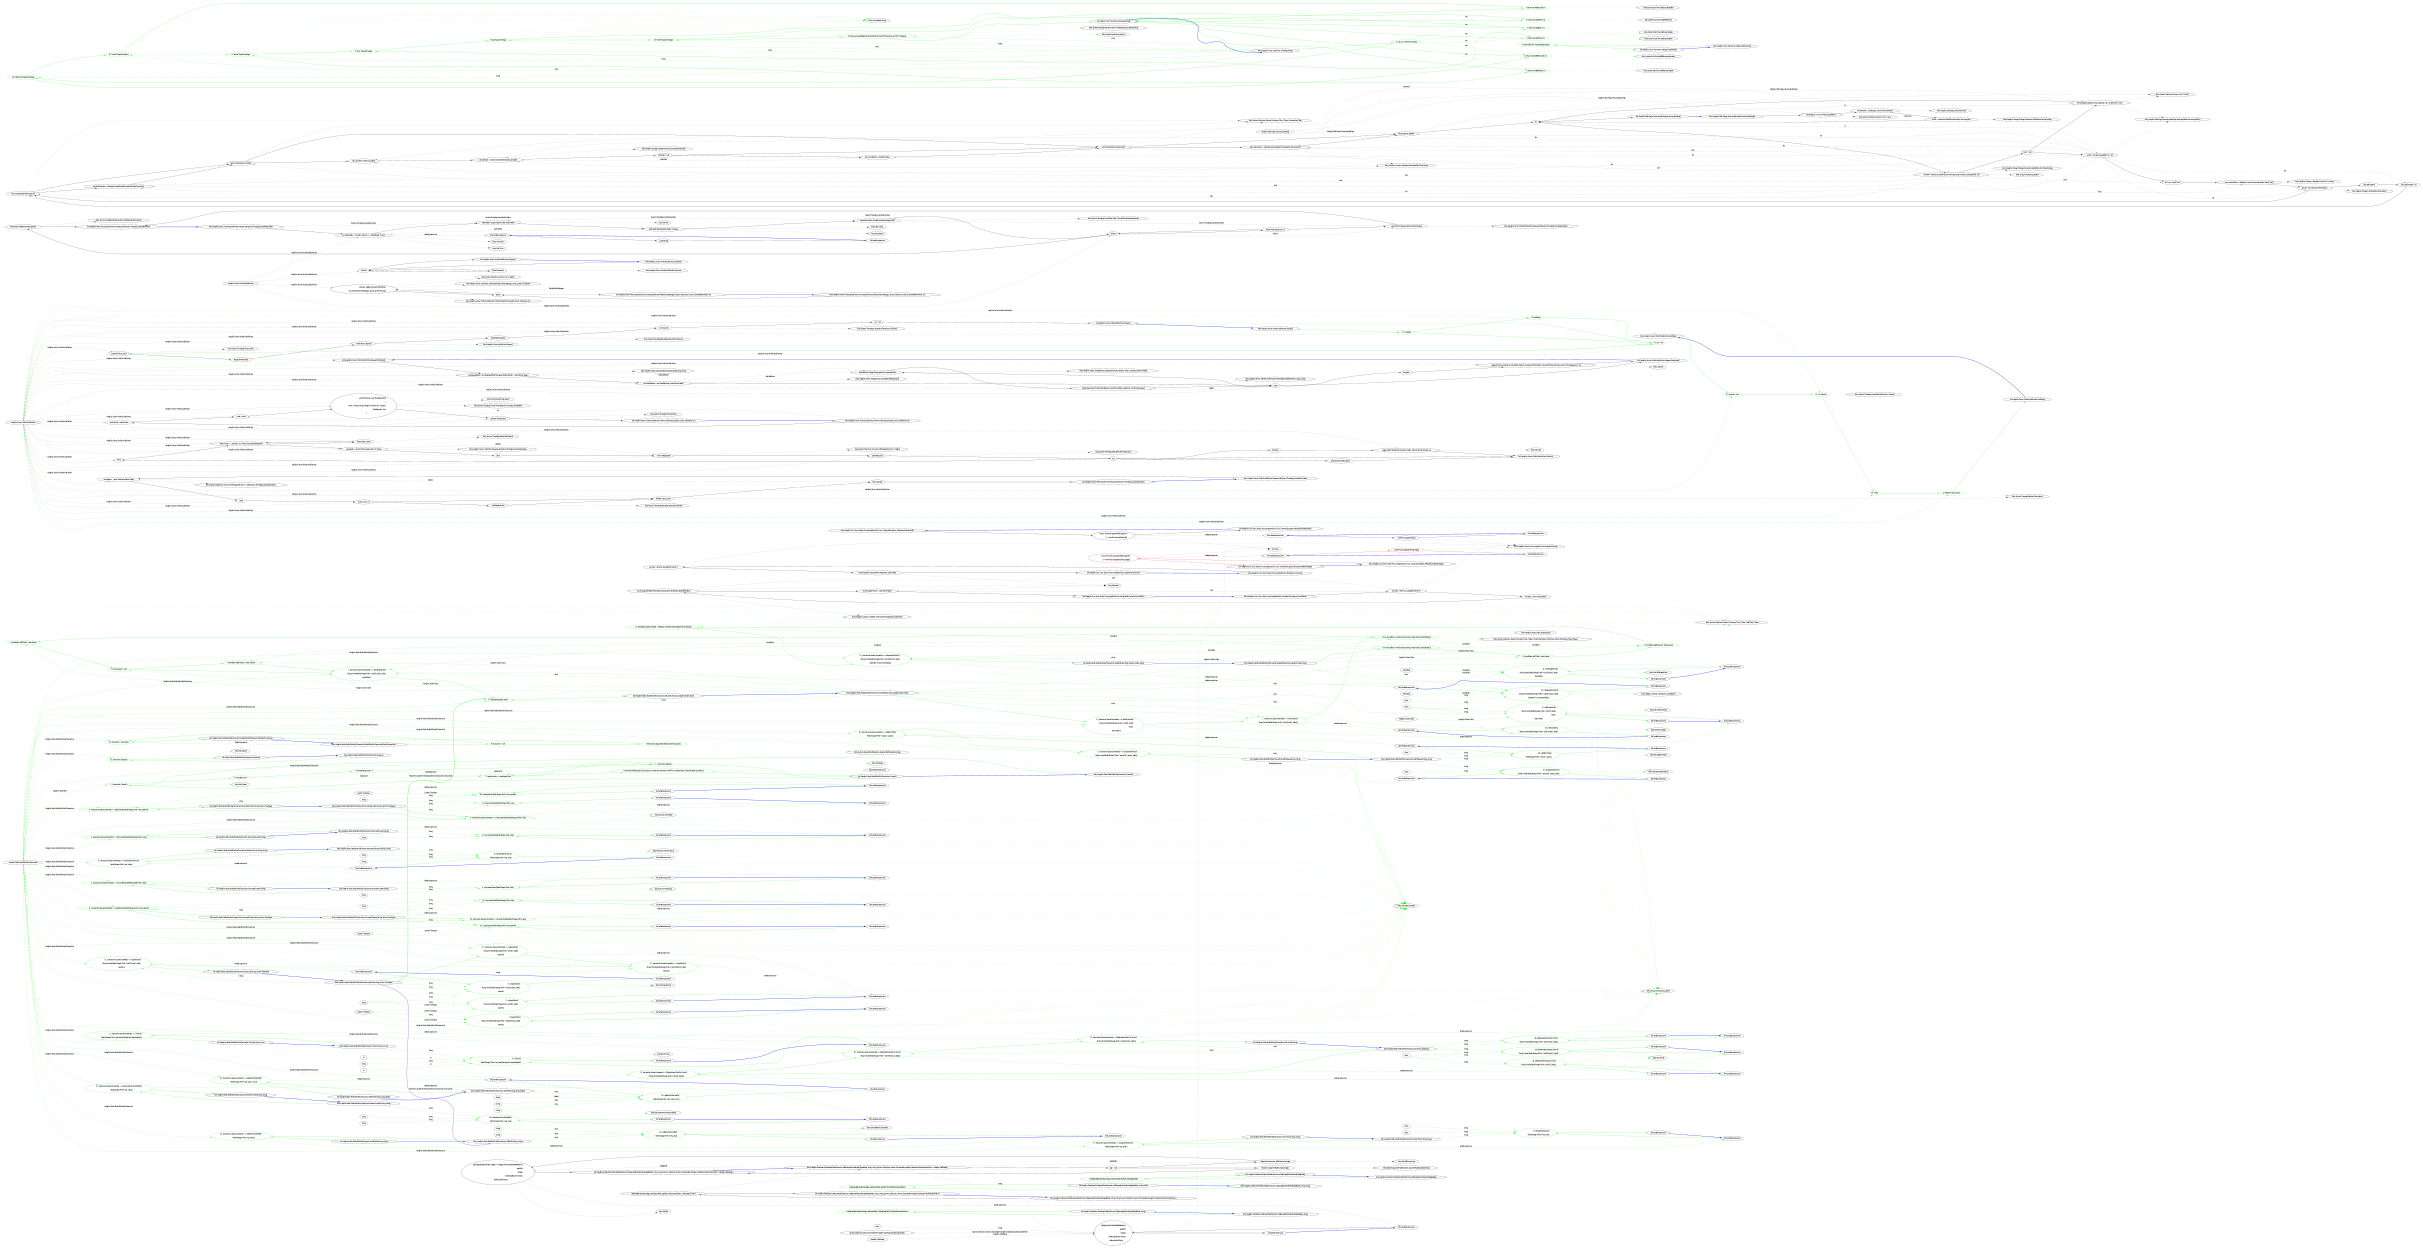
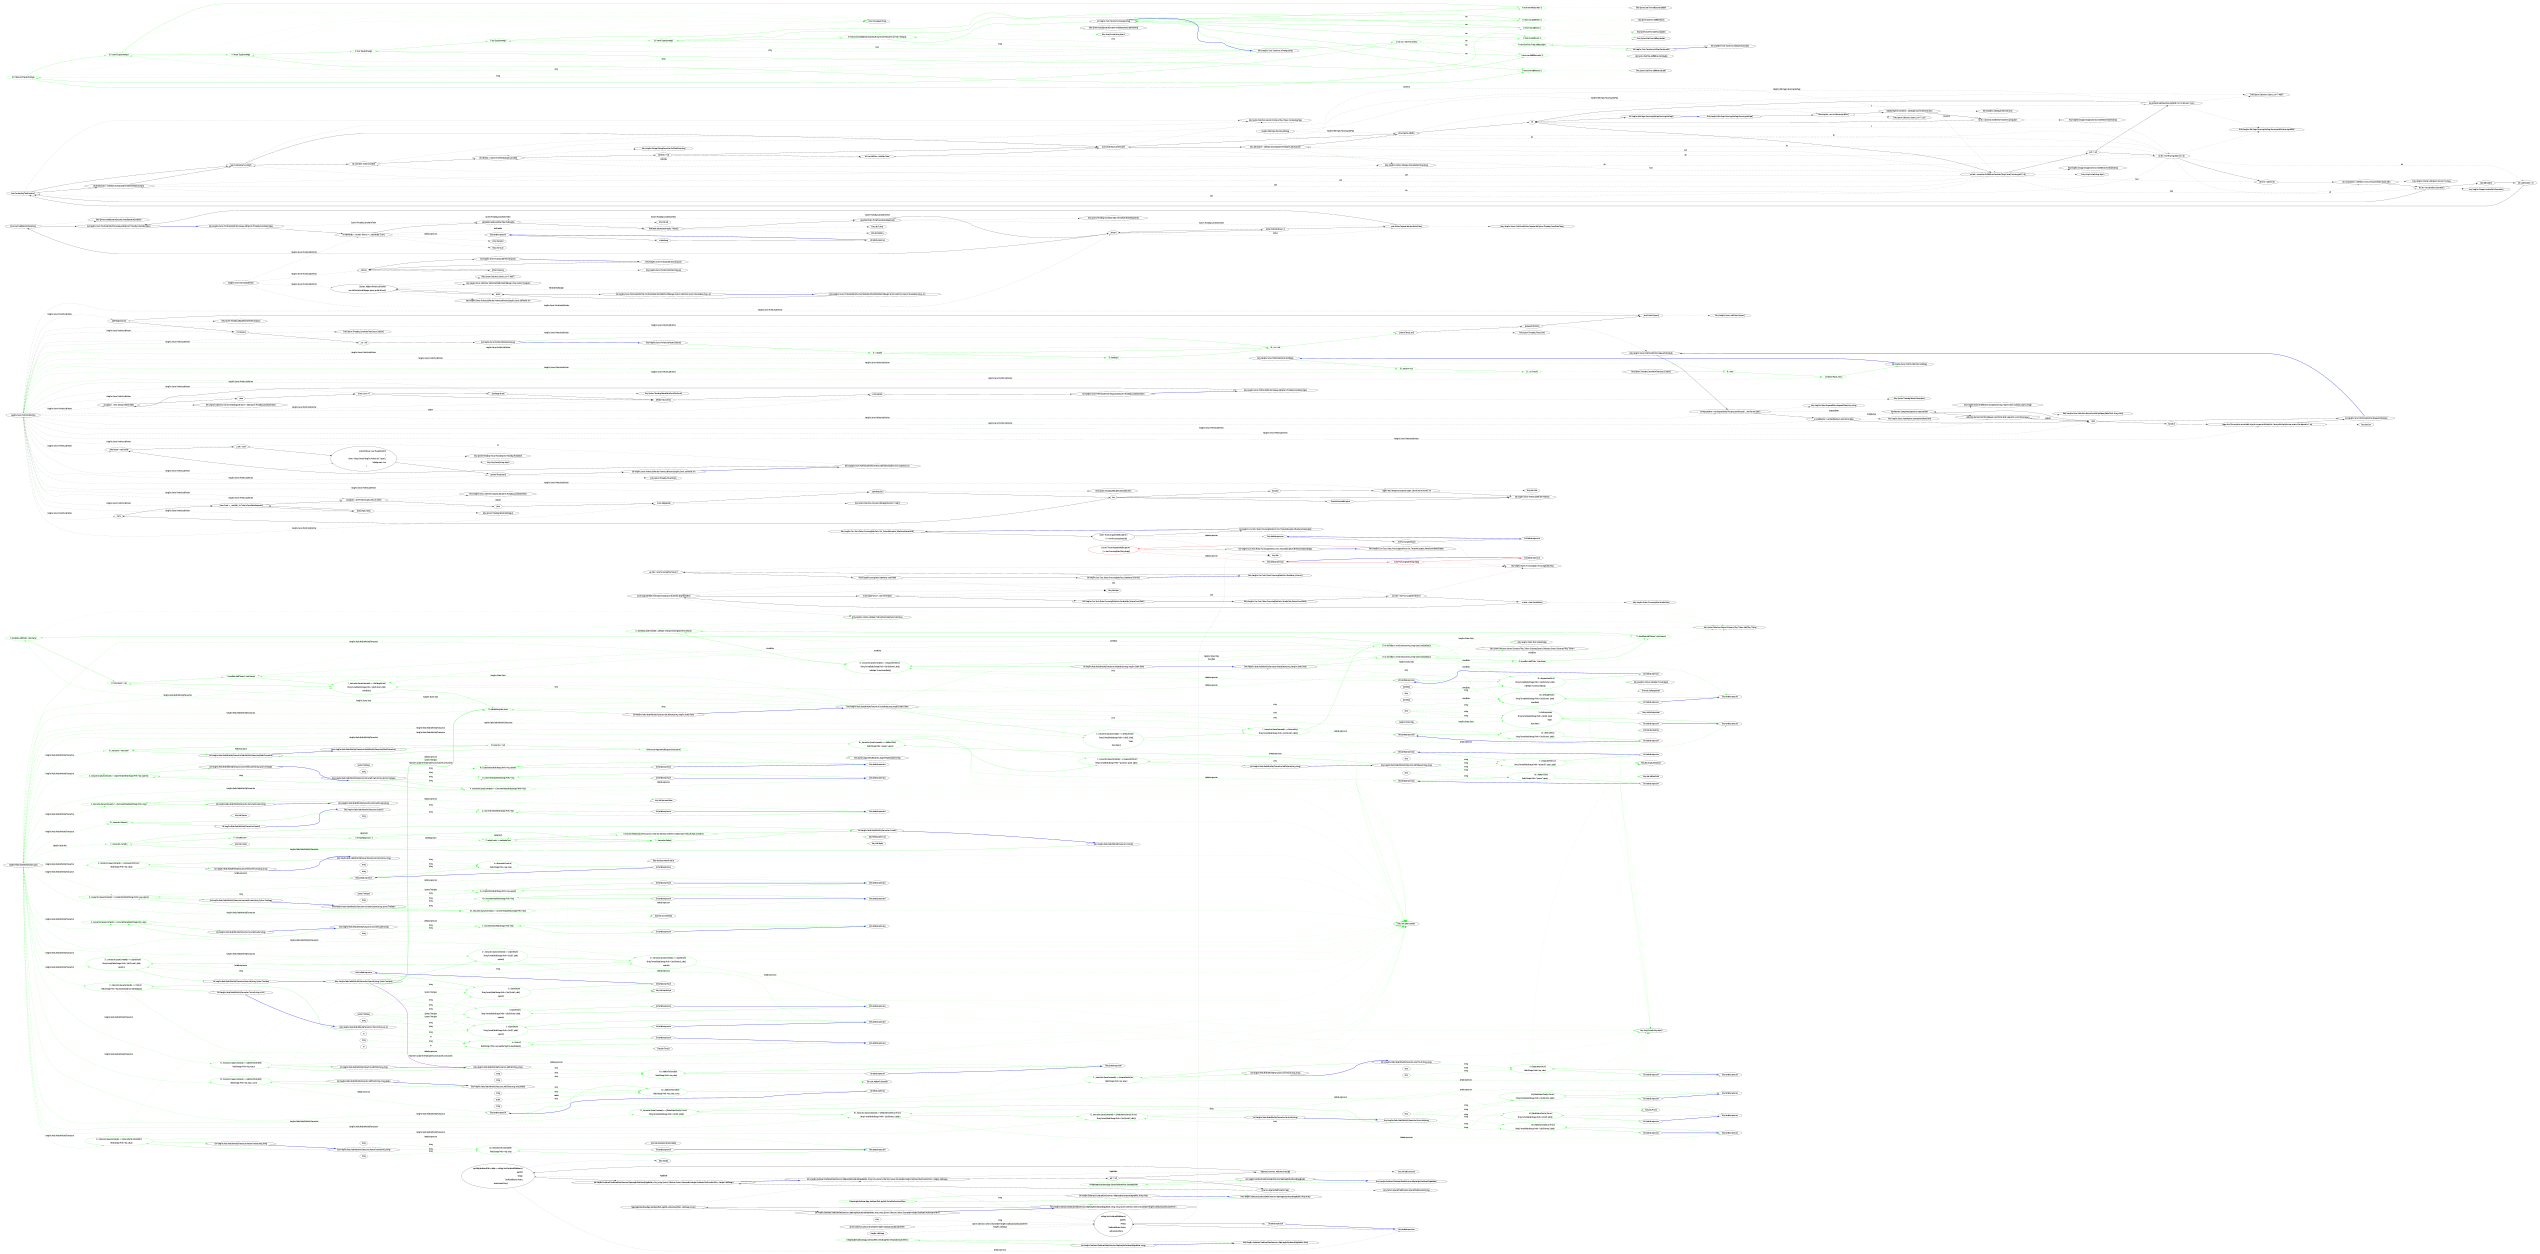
(1875, 111) -> (1909, 111)
(431, 341) -> (883, 316)
(1848, 443) -> (1701, 372)
none -> (1651, 602)
